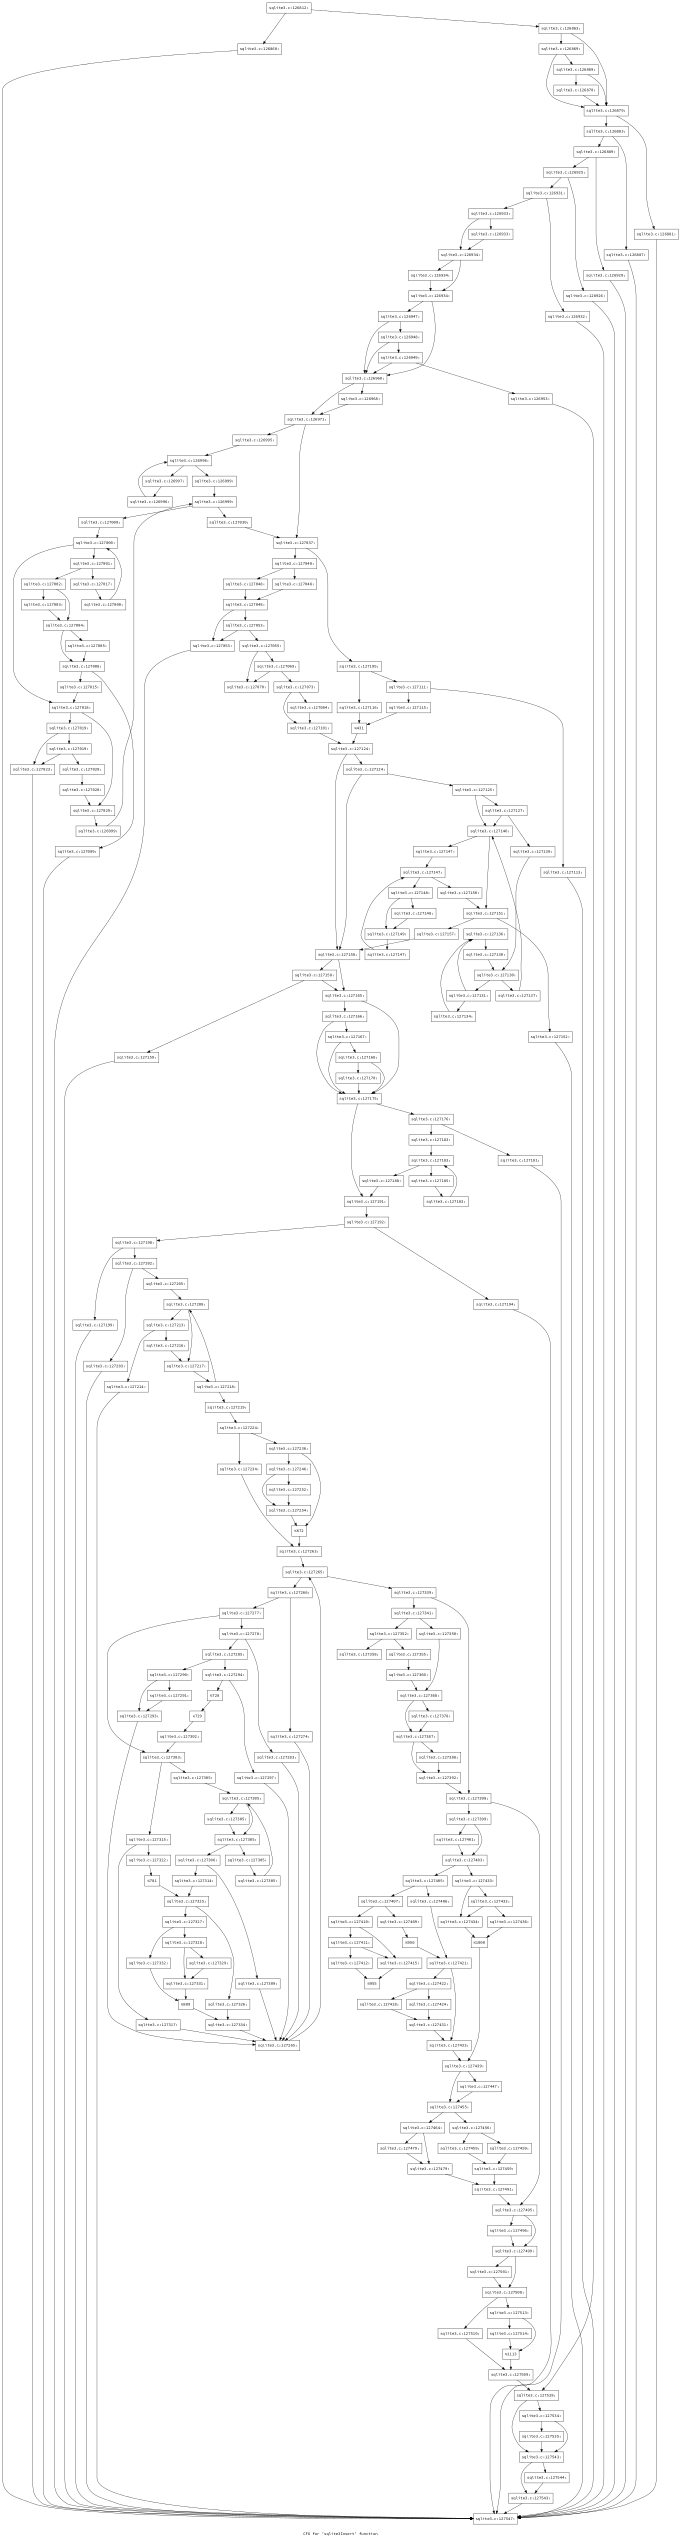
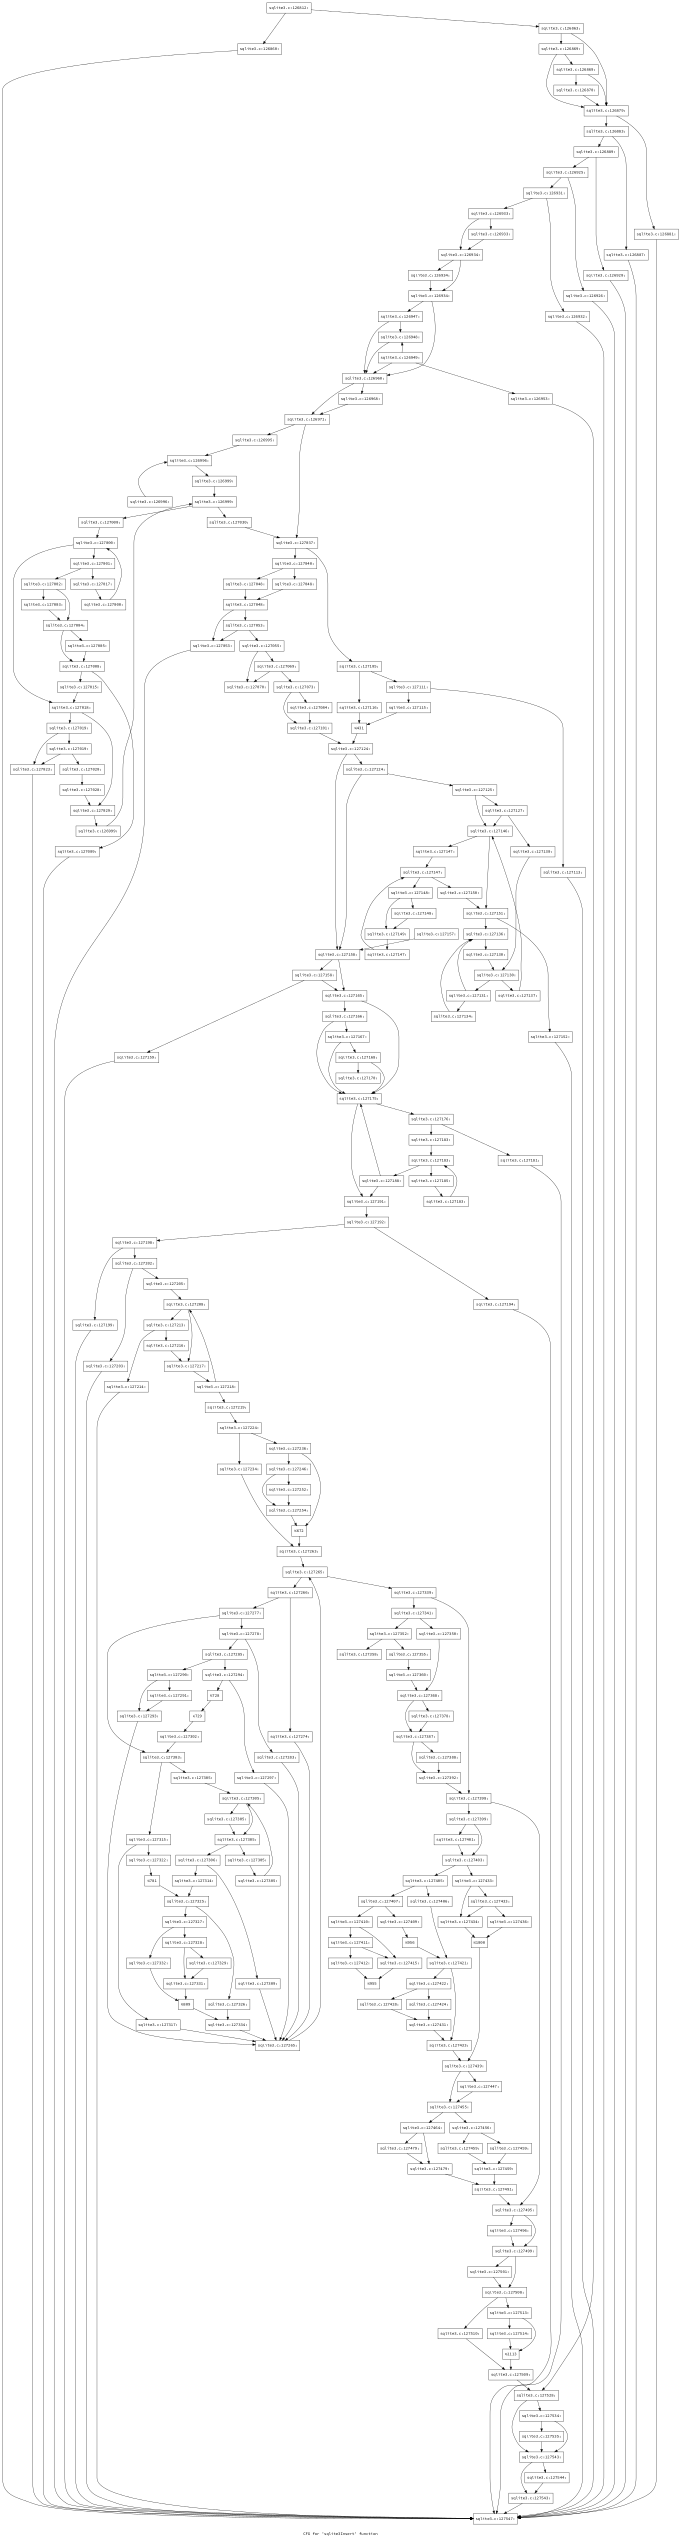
(398, 346) -> (402, 349)
(165, 481) -> none
(462, 923) -> (486, 922)
(359, 1087) -> (371, 1141)
